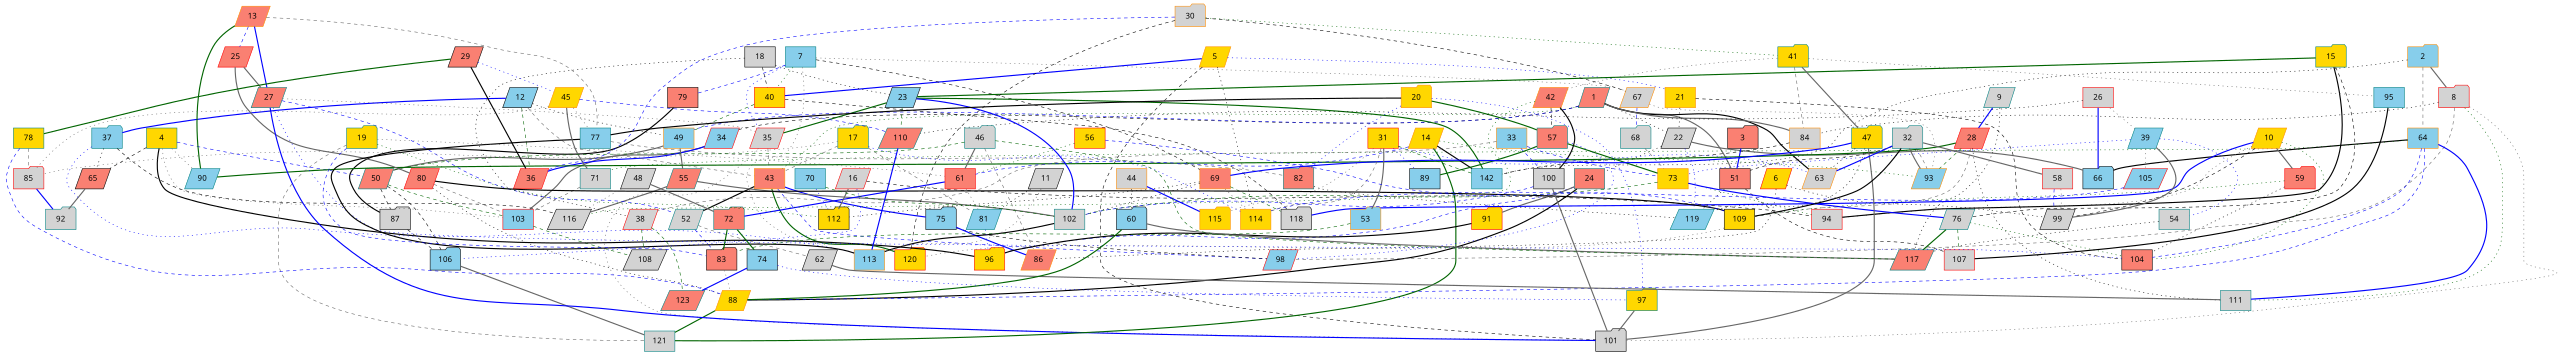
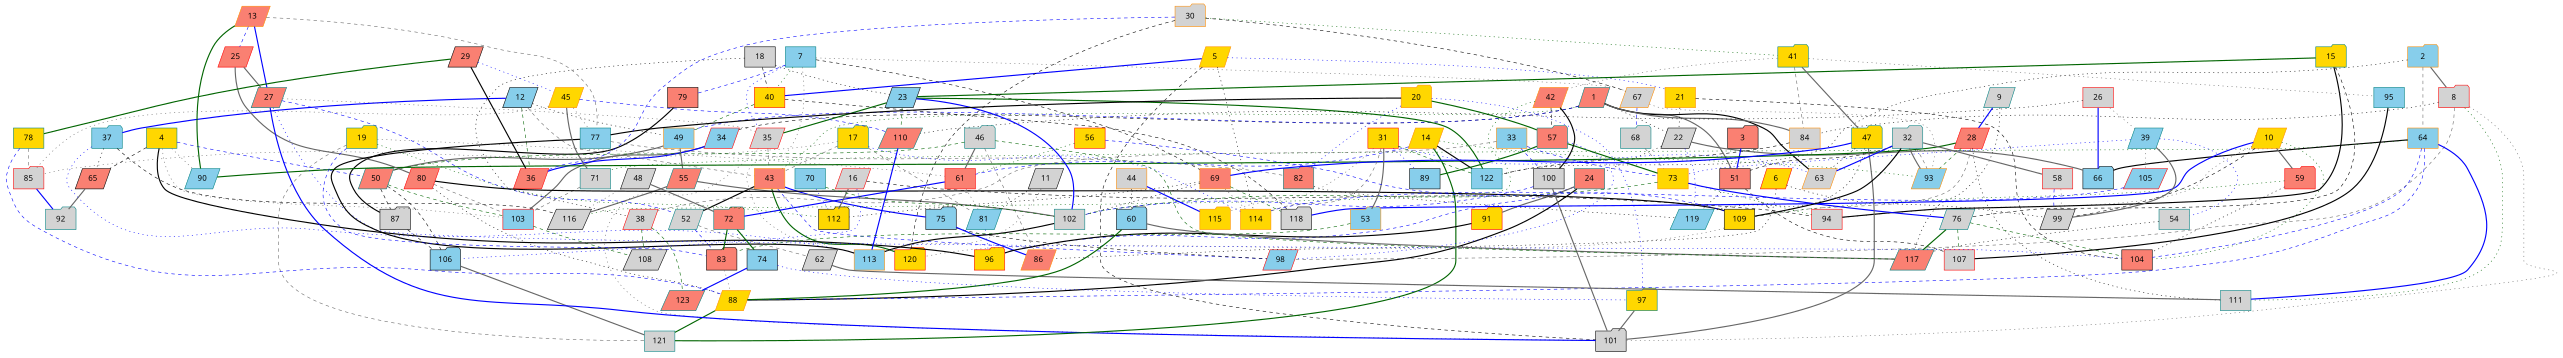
(1487, 179) -> (1487, 179)
(2069, 244) -> (2069, 244)
